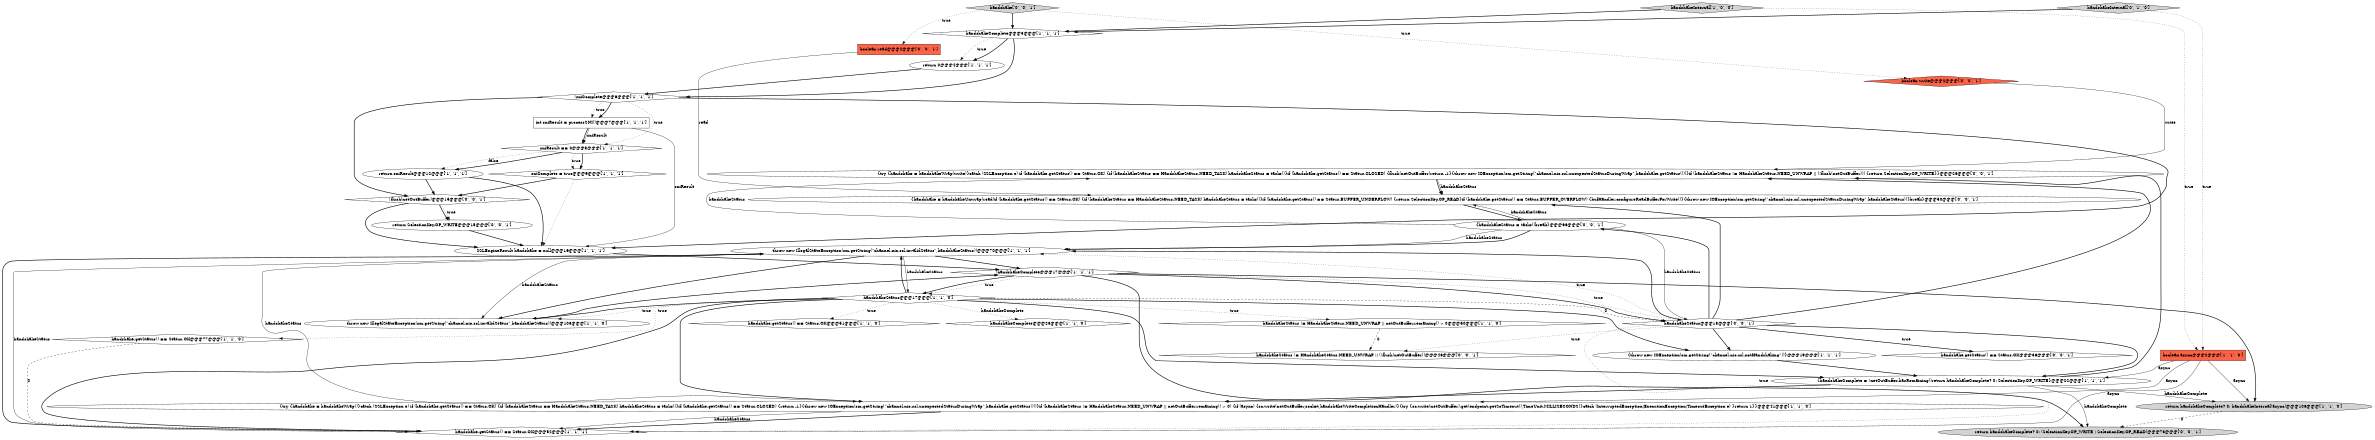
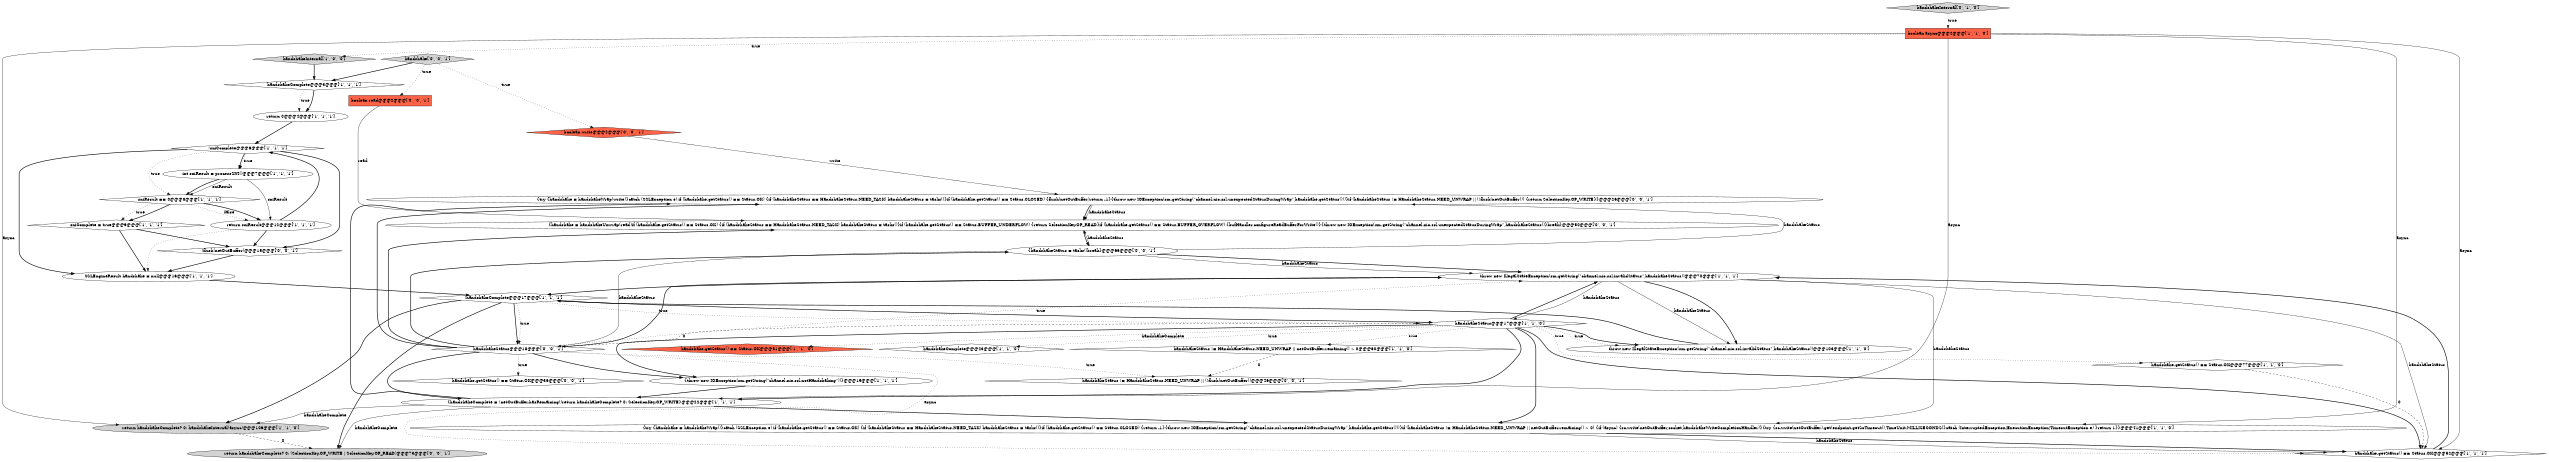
(2132, 20) -> (1125, 40)
(1575, 21) -> none
(866, 92) -> (319, 179)
(591, 123) -> (238, 174)
(526, 190) -> (188, 236)
(675, 207) -> (263, 195)
(560, 211) -> (132, 250)
(452, 225) -> none
(872, 311) -> (1163, 336)
(1002, 311) -> (1273, 336)
(814, 324) -> (747, 349)
(1854, 339) -> (518, 364)
(1764, 381) -> (930, 403)
